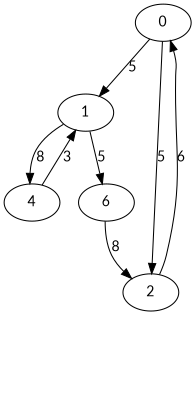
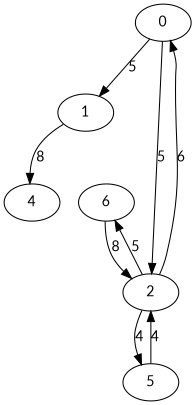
(95, 153) -> (131, 252)
(56, 162) -> none
none -> (151, 382)
